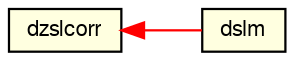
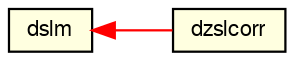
(173, 30) -> (144, 30)
